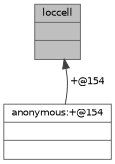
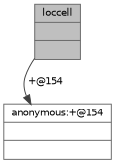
(67, 87) -> (25, 76)
